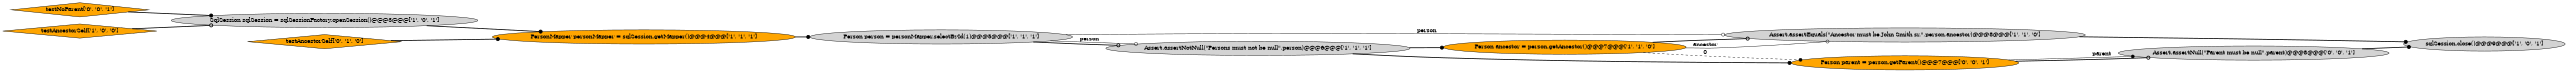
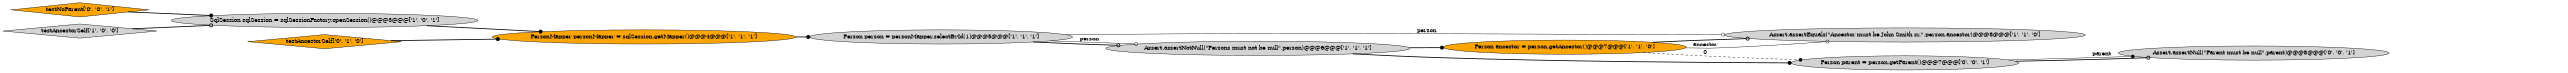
(80, 31) -> (80, 31)
(2484, 44) -> none
(1905, 63) -> (1905, 63)
